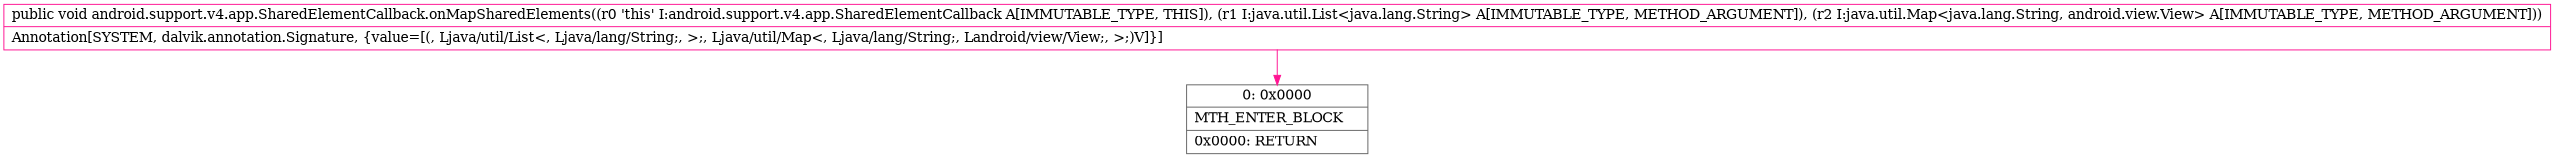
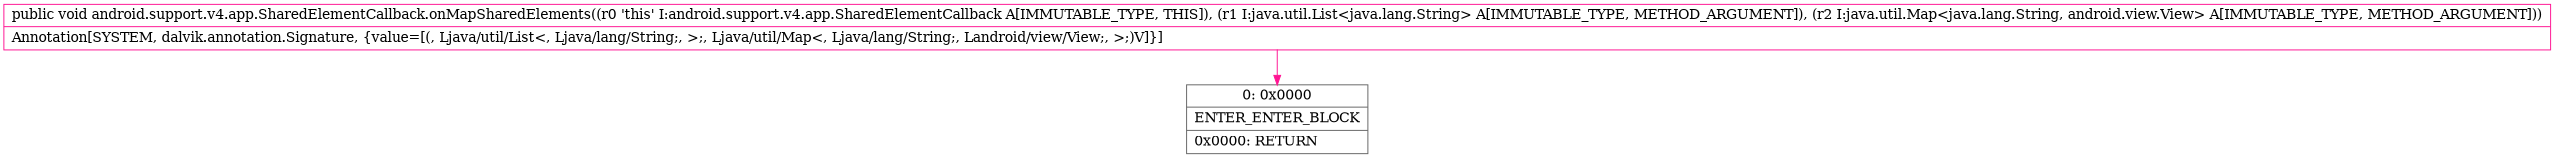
(1269, 118) -> (1277, 118)
